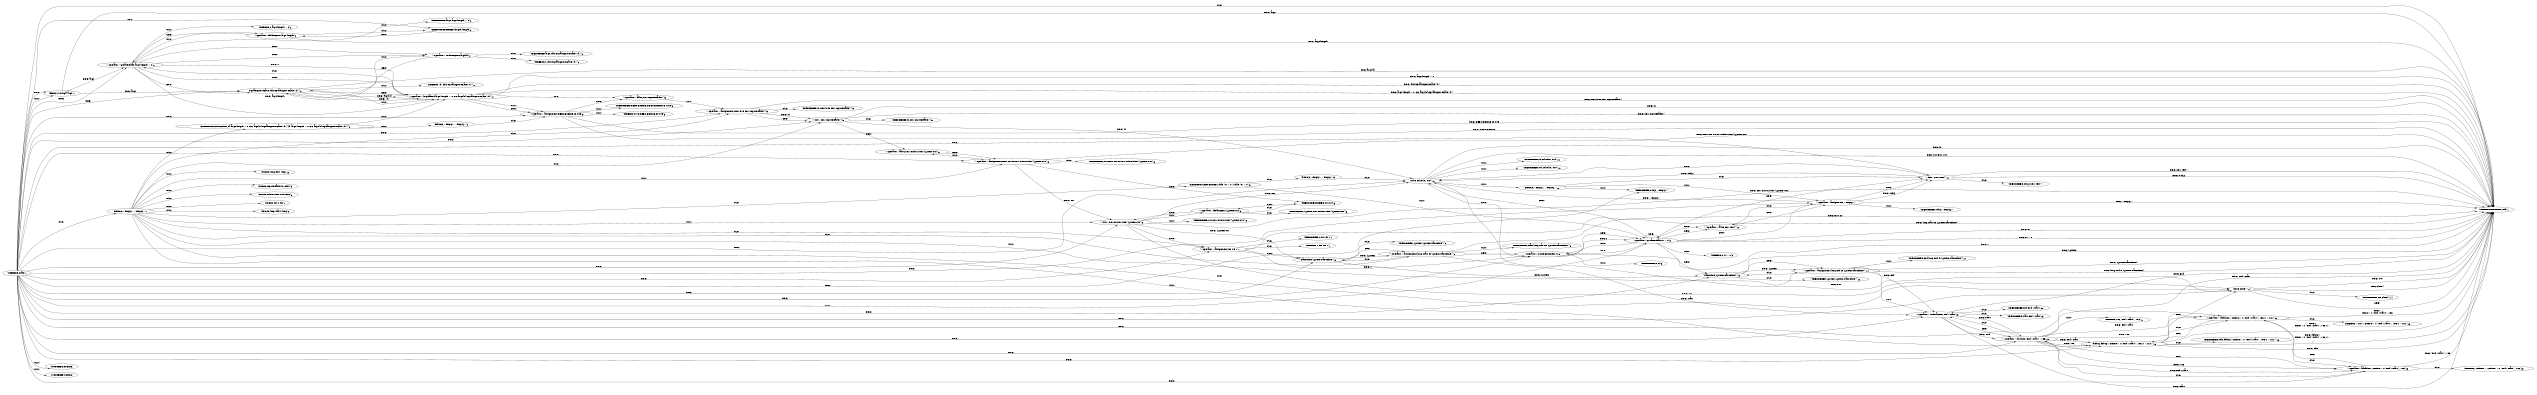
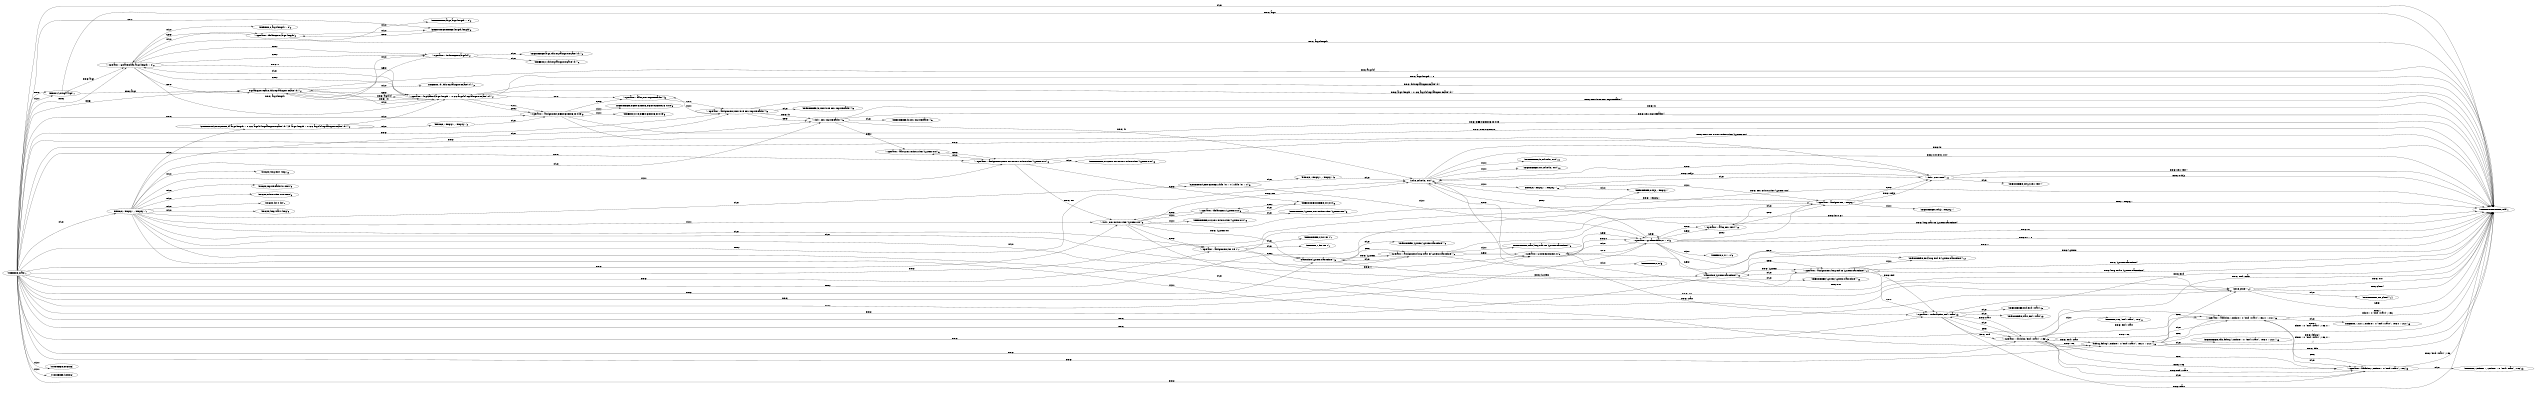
none -> (695, 111)
(1779, 198) -> (1774, 253)
